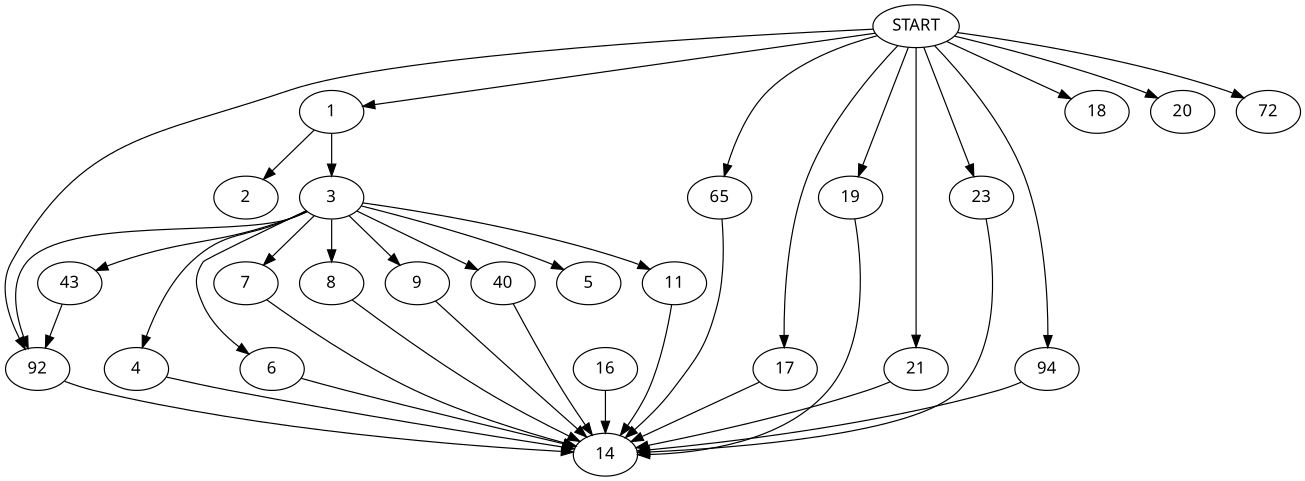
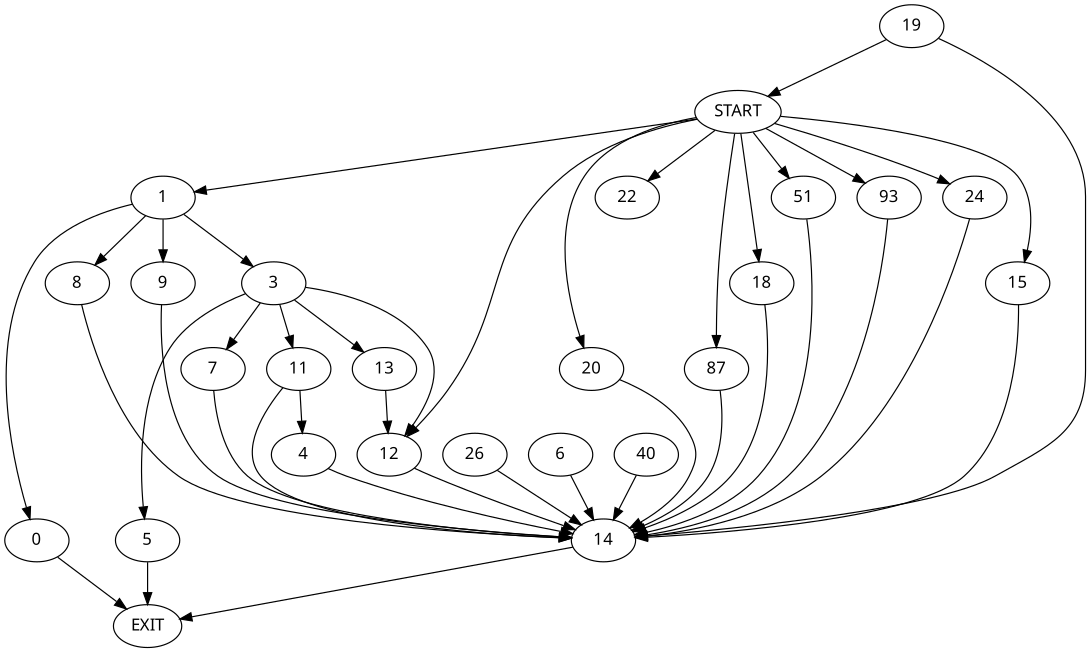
(886, 106) -> (833, 65)
(1268, 112) -> (627, 198)
(246, 198) -> (37, 540)
(720, 198) -> (1018, 283)
(982, 198) -> (889, 198)
(332, 235) -> (125, 236)
(370, 236) -> (163, 235)
(412, 238) -> none
(207, 250) -> (301, 406)
(209, 258) -> none
(70, 283) -> (384, 369)
(38, 369) -> (389, 455)
(605, 369) -> (475, 455)
(785, 369) -> (717, 369)
(916, 369) -> (803, 198)
(1047, 369) -> (975, 198)
none -> (751, 443)
none -> (694, 444)
none -> (148, 626)
